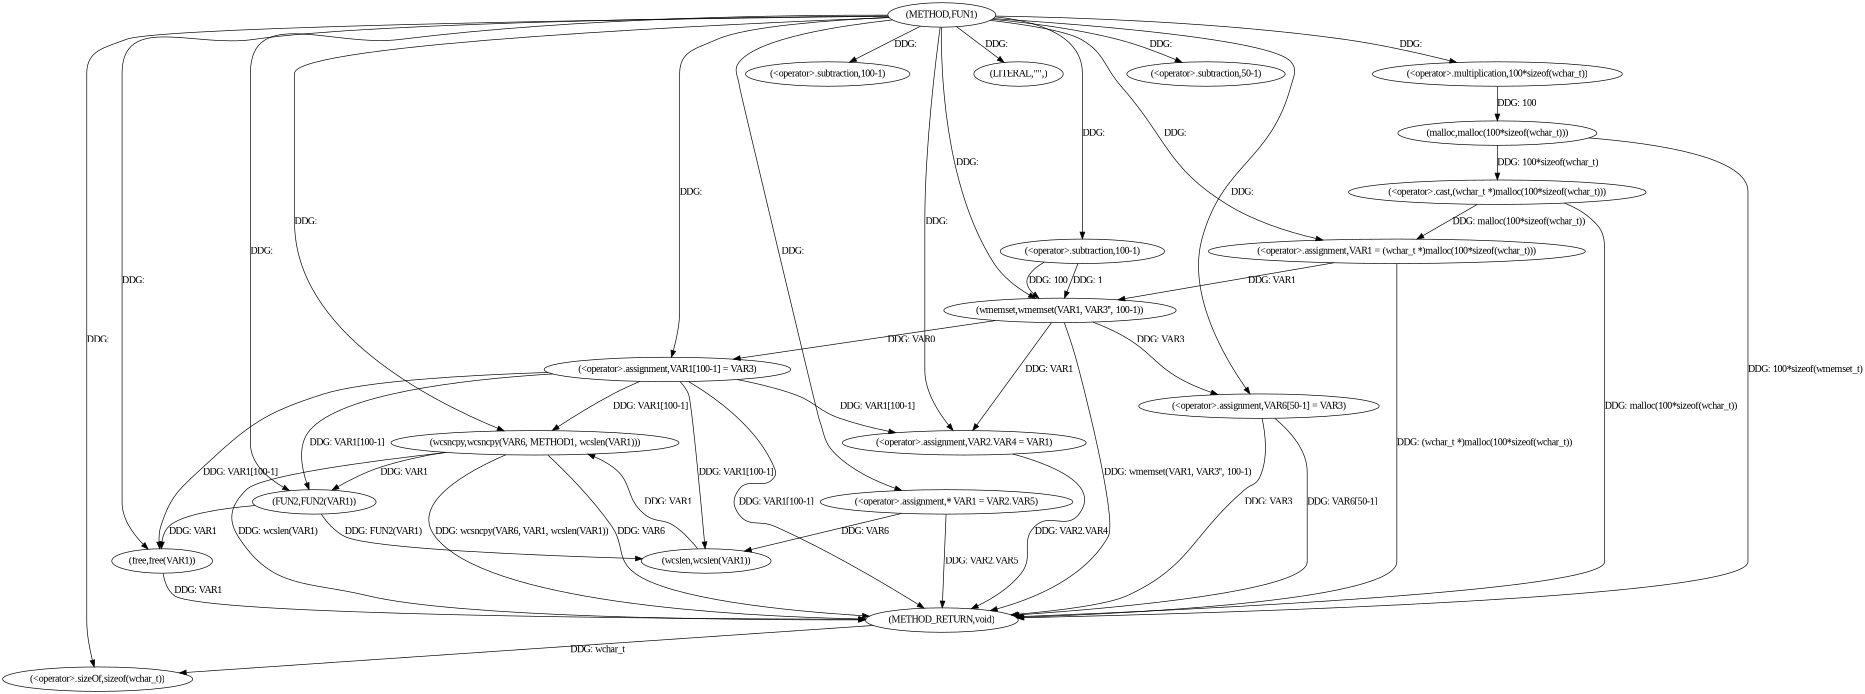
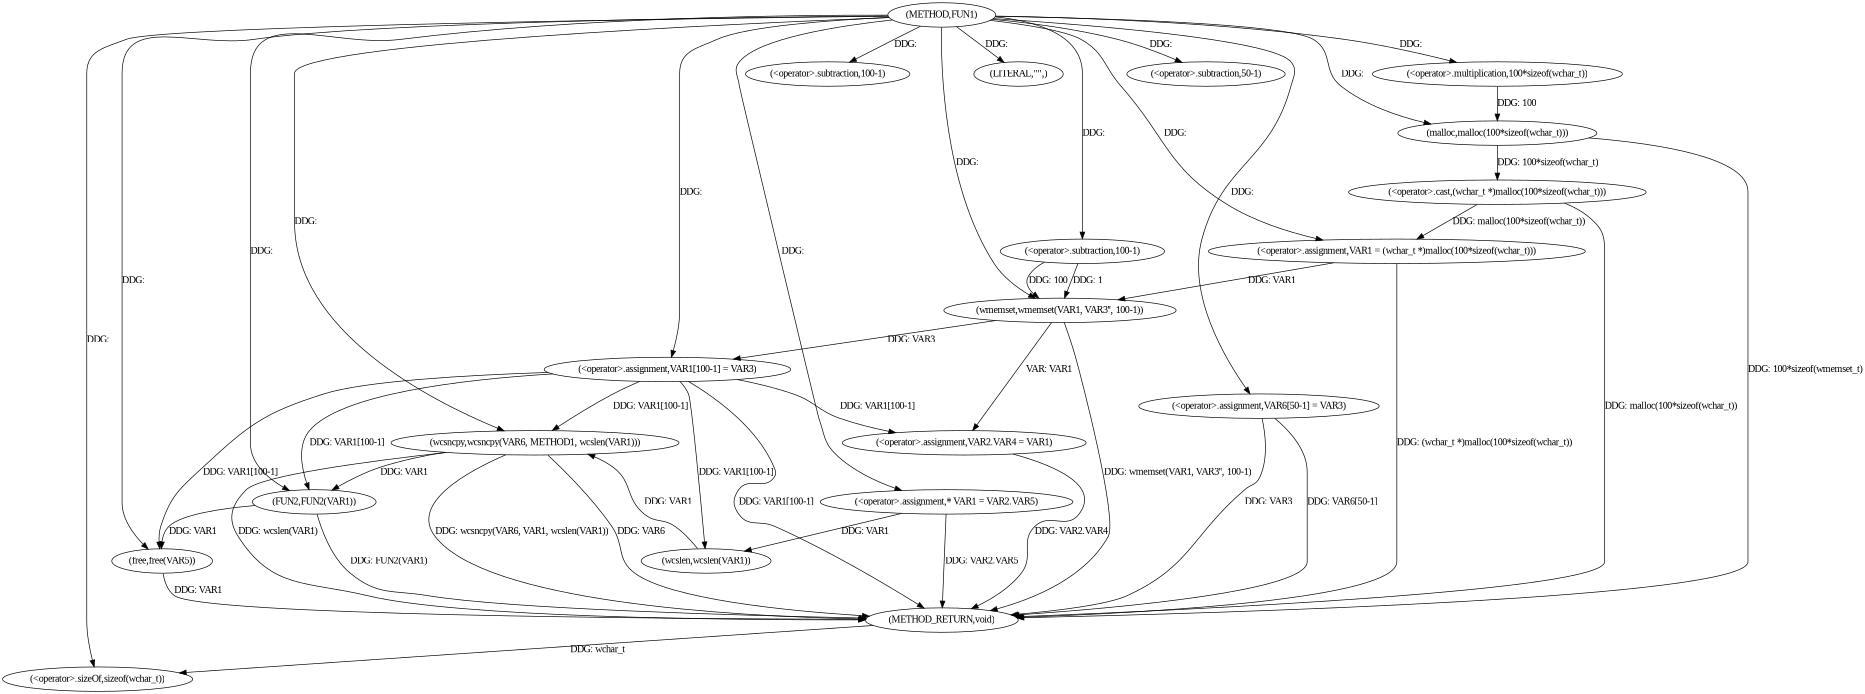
(925, 229) -> (1319, 44)
(911, 340) -> (911, 340)
(1152, 358) -> none
(1049, 369) -> (1049, 369)
(865, 531) -> (865, 531)
(473, 552) -> (568, 608)
(162, 561) -> (162, 561)
